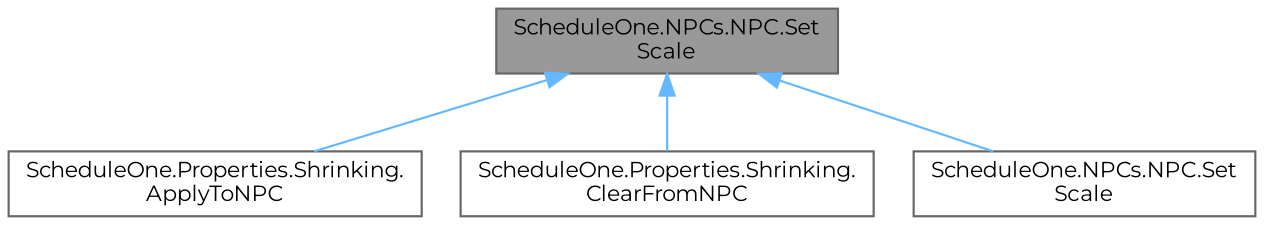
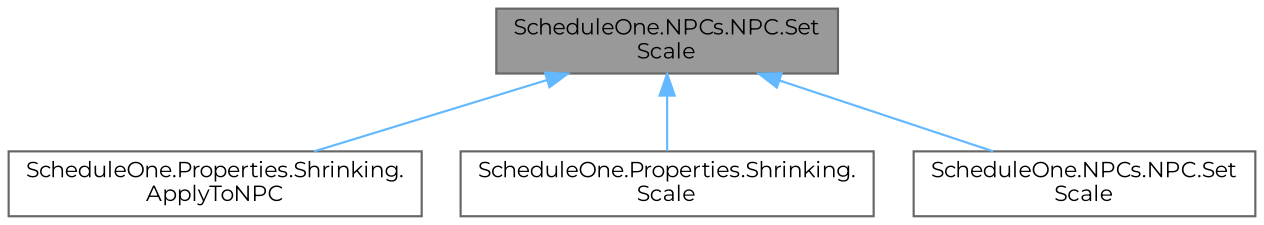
(667, 184) -> (667, 184)
